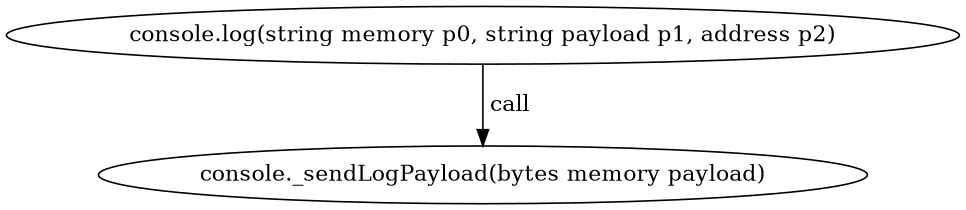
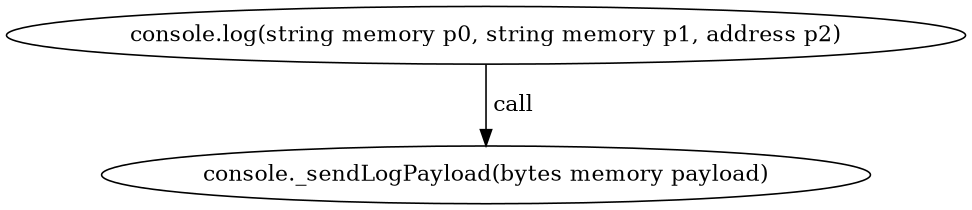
(483, 35) -> (486, 35)
